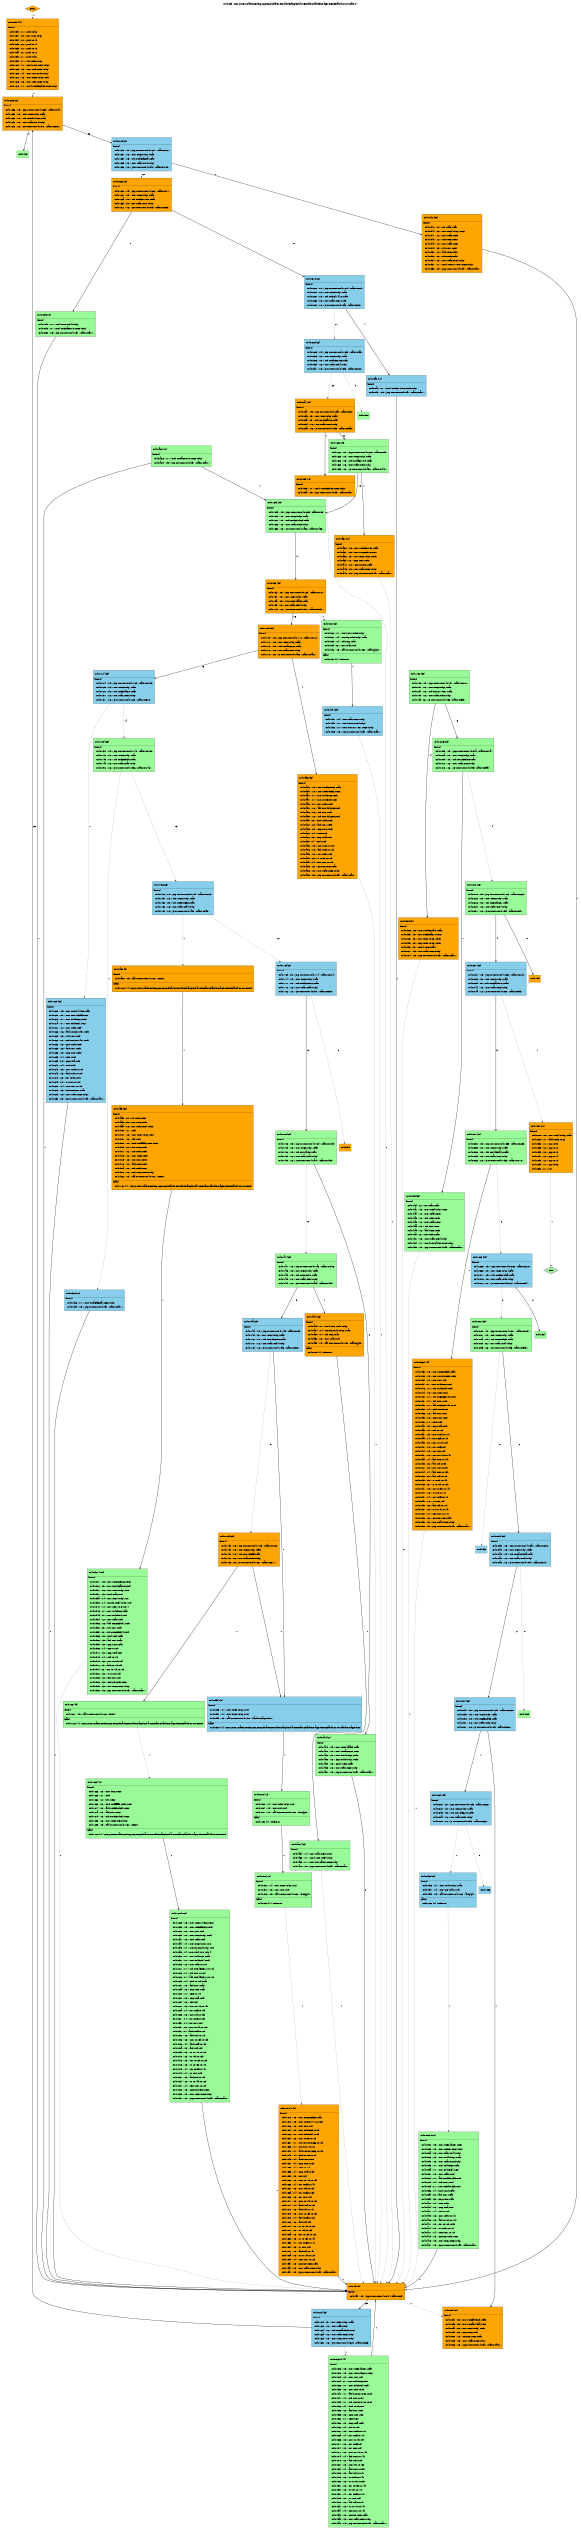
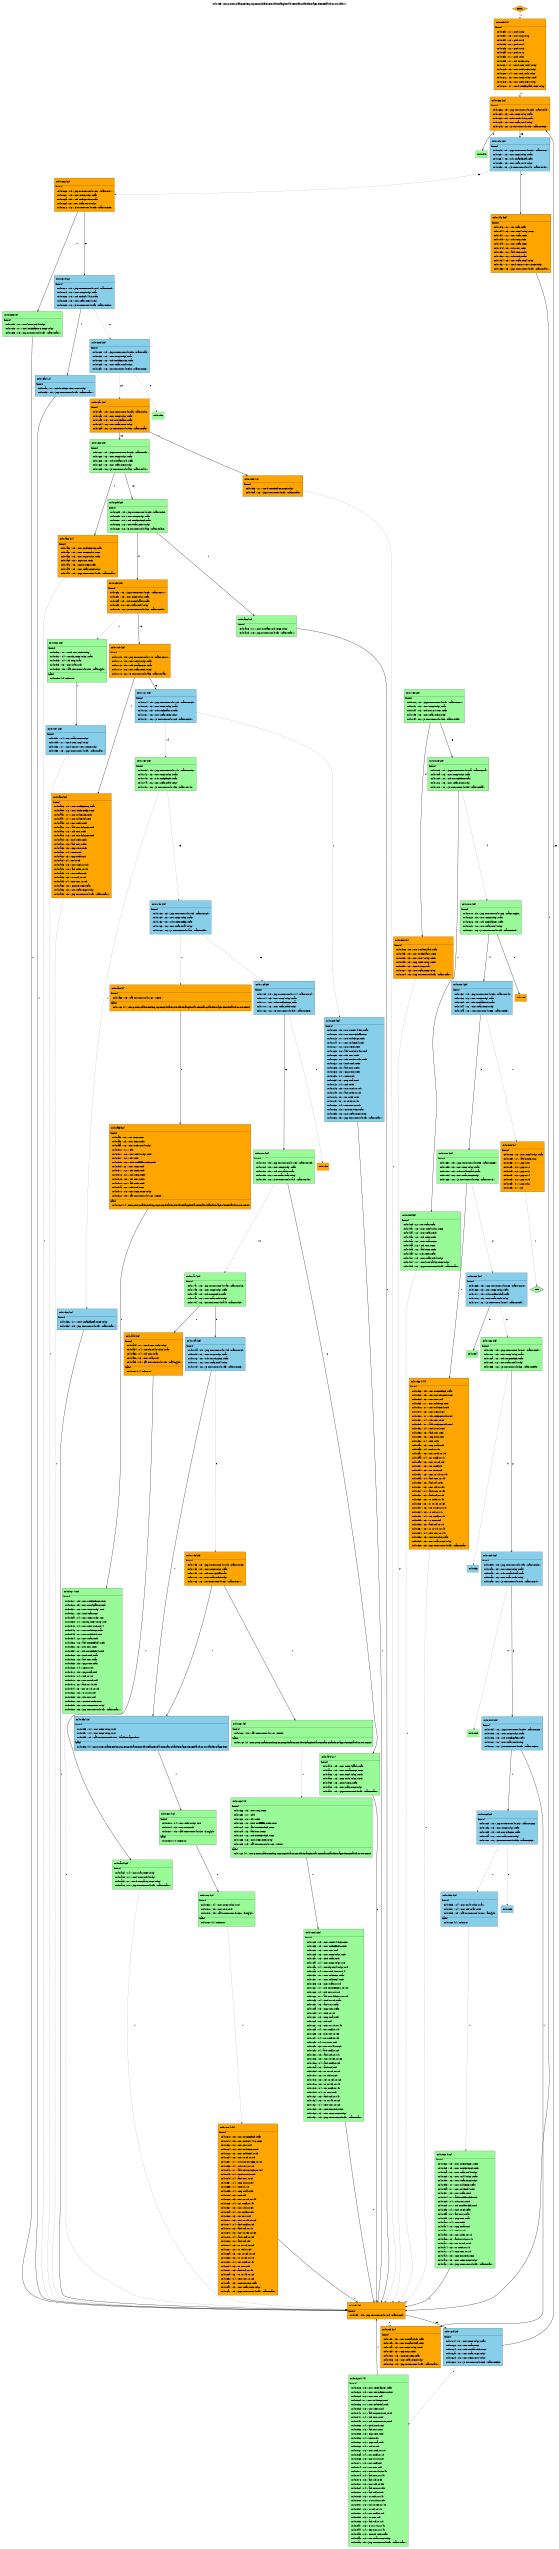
(233, 483) -> (205, 574)
